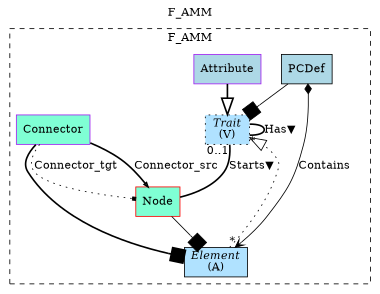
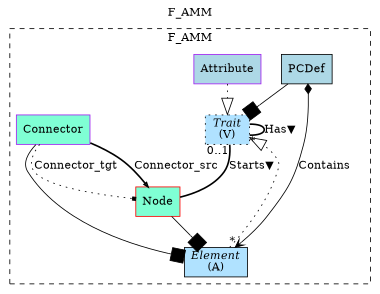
(227, 91) -> (227, 91)
(77, 218) -> (77, 218)
